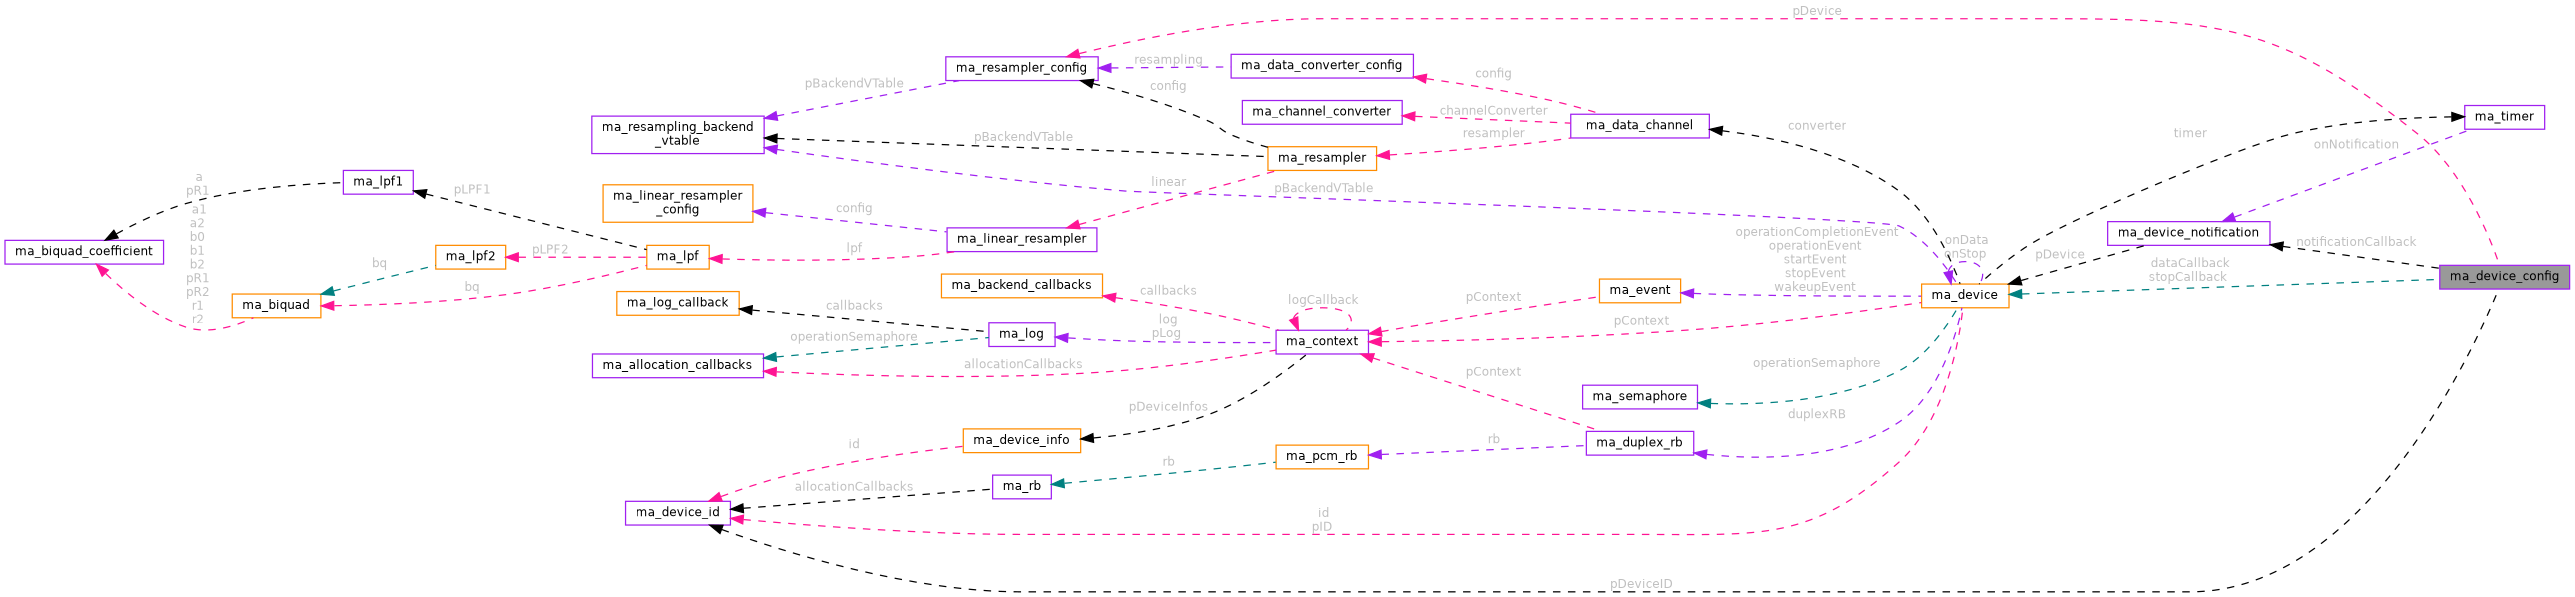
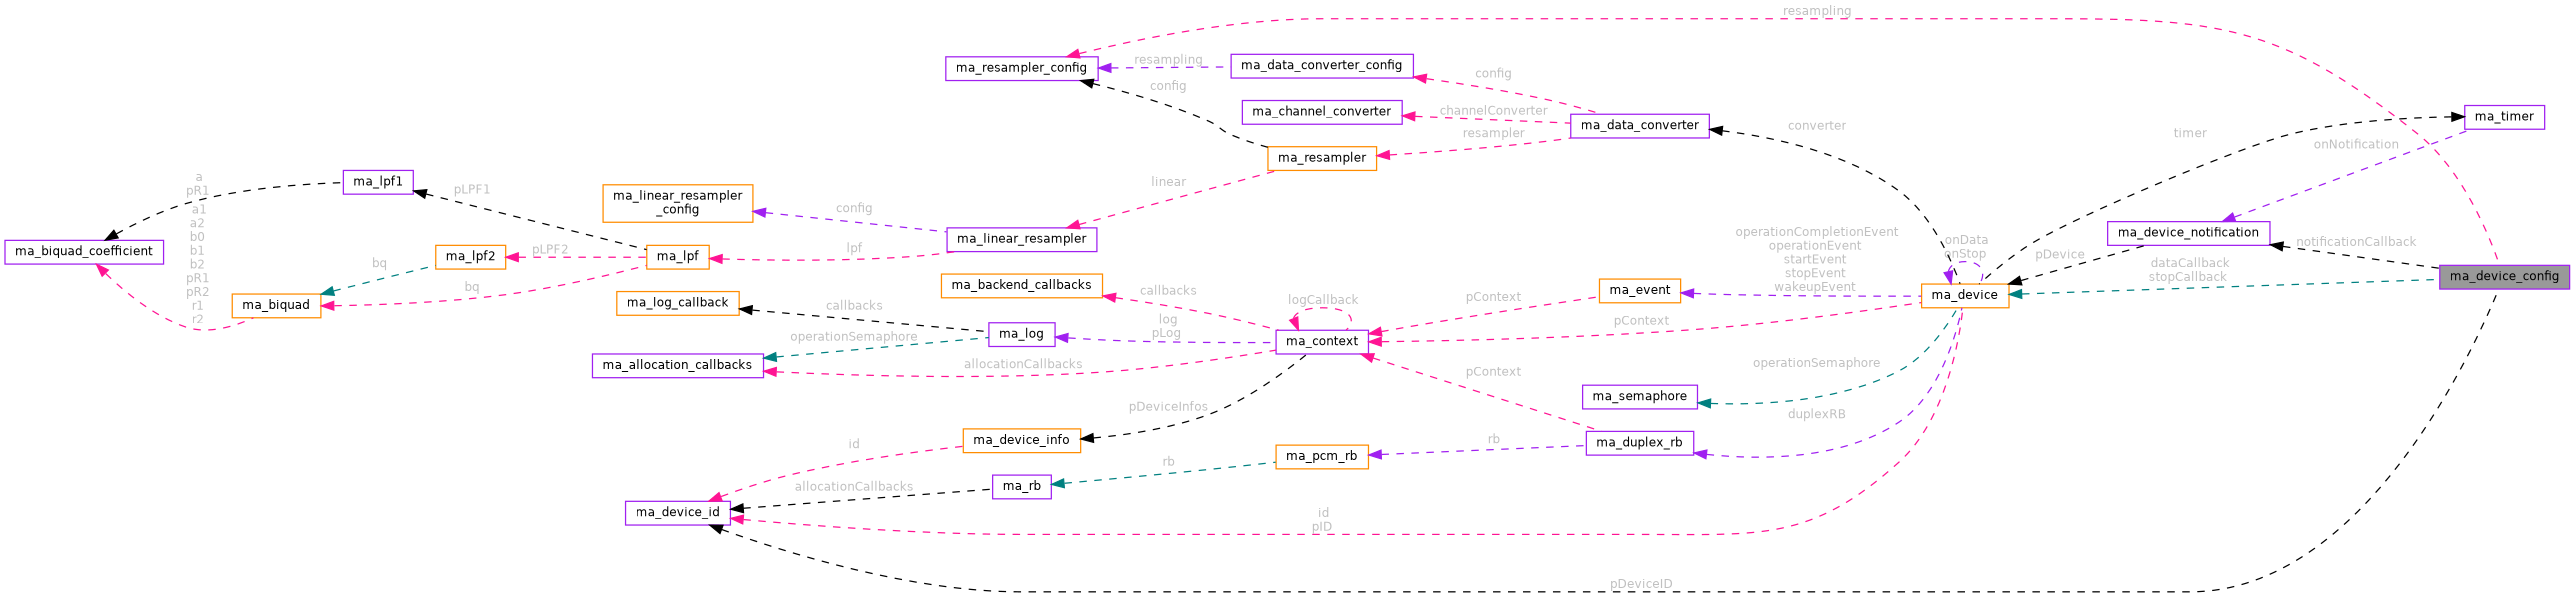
(1815, 12) -> (1815, 12)
(1640, 126) -> (1640, 126)
(678, 135) -> none
